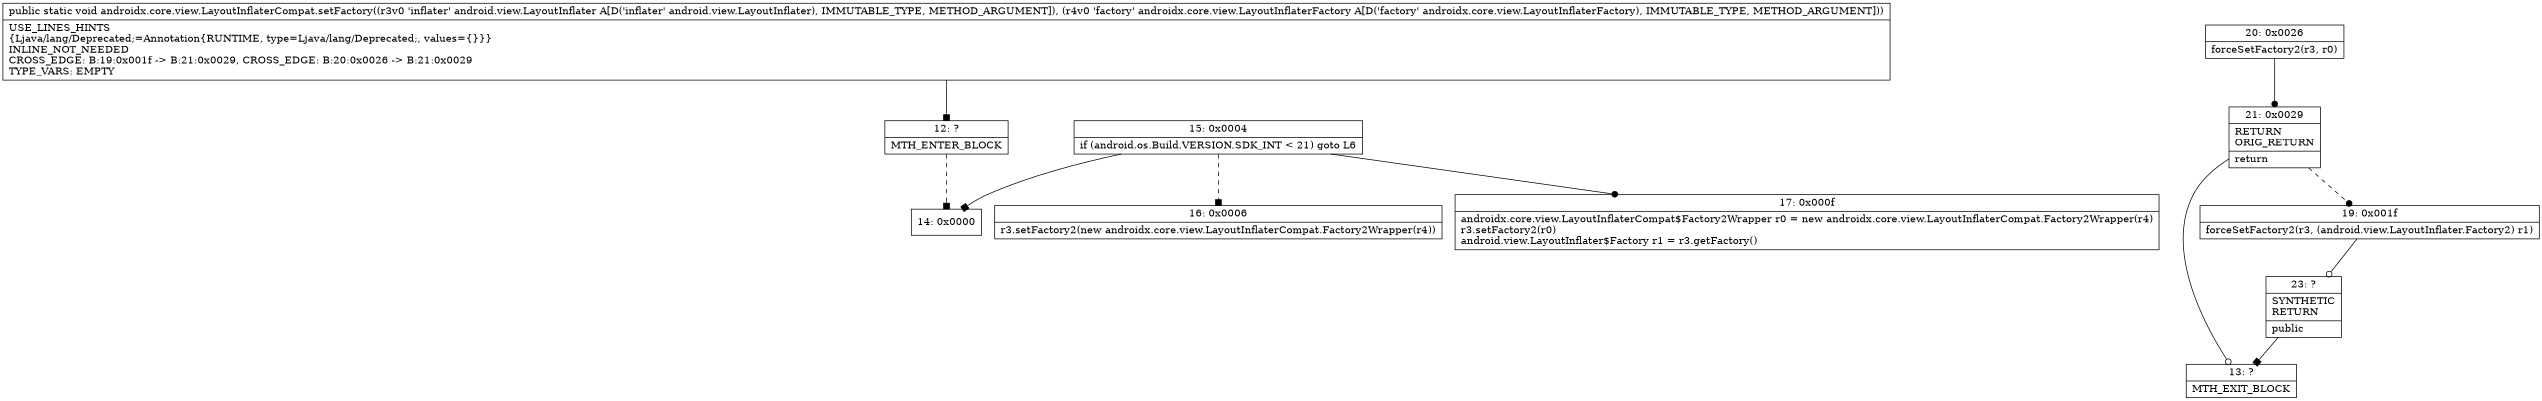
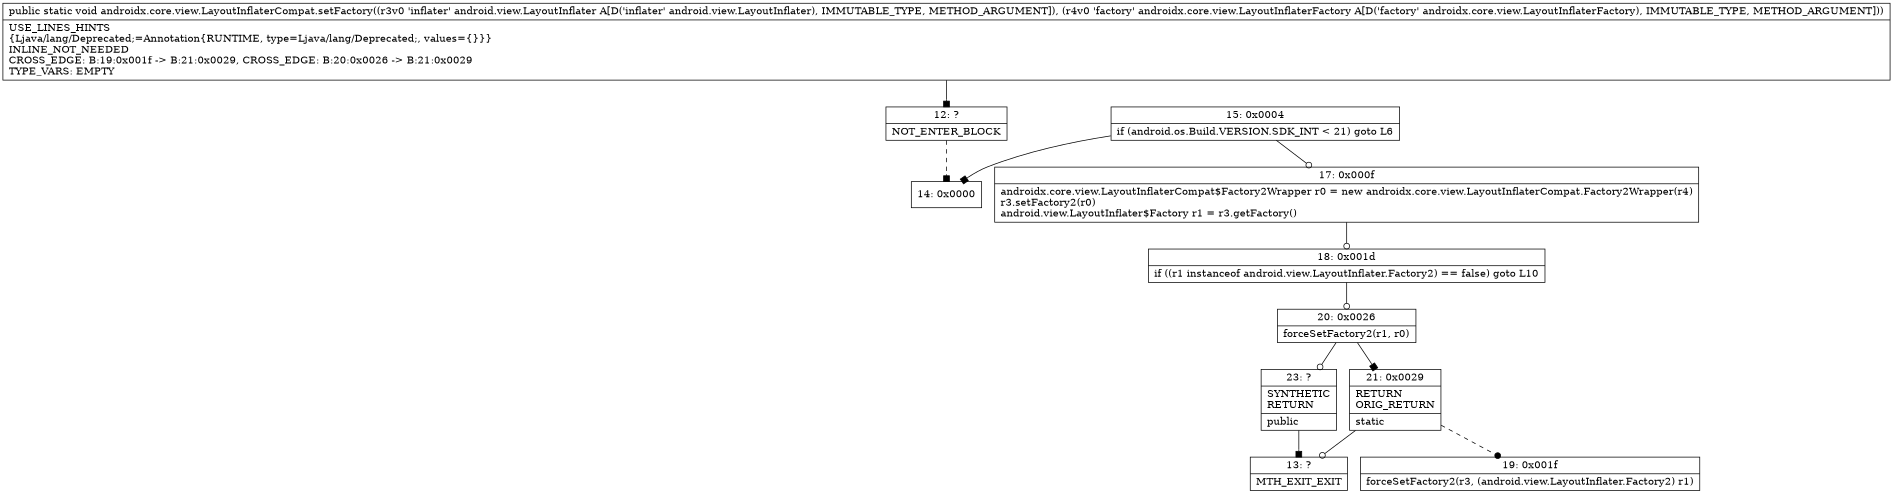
(2275, 50) -> (1347, 334)
(2275, 80) -> (1364, 353)
(946, 145) -> (946, 132)
(2251, 159) -> (1370, 422)
(1471, 174) -> (1291, 152)
(1218, 222) -> none
(2344, 255) -> (1329, 354)
none -> (1347, 266)
(2241, 389) -> (1299, 482)
